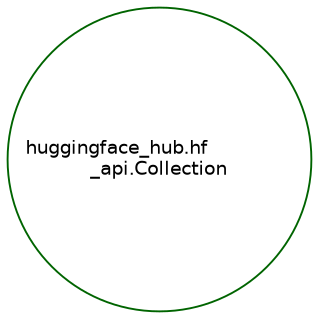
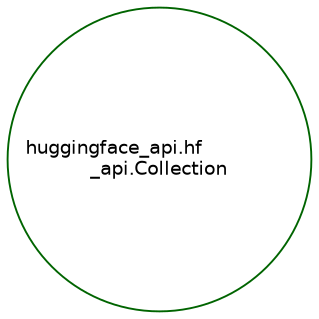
(159, 159) -> (159, 159)
